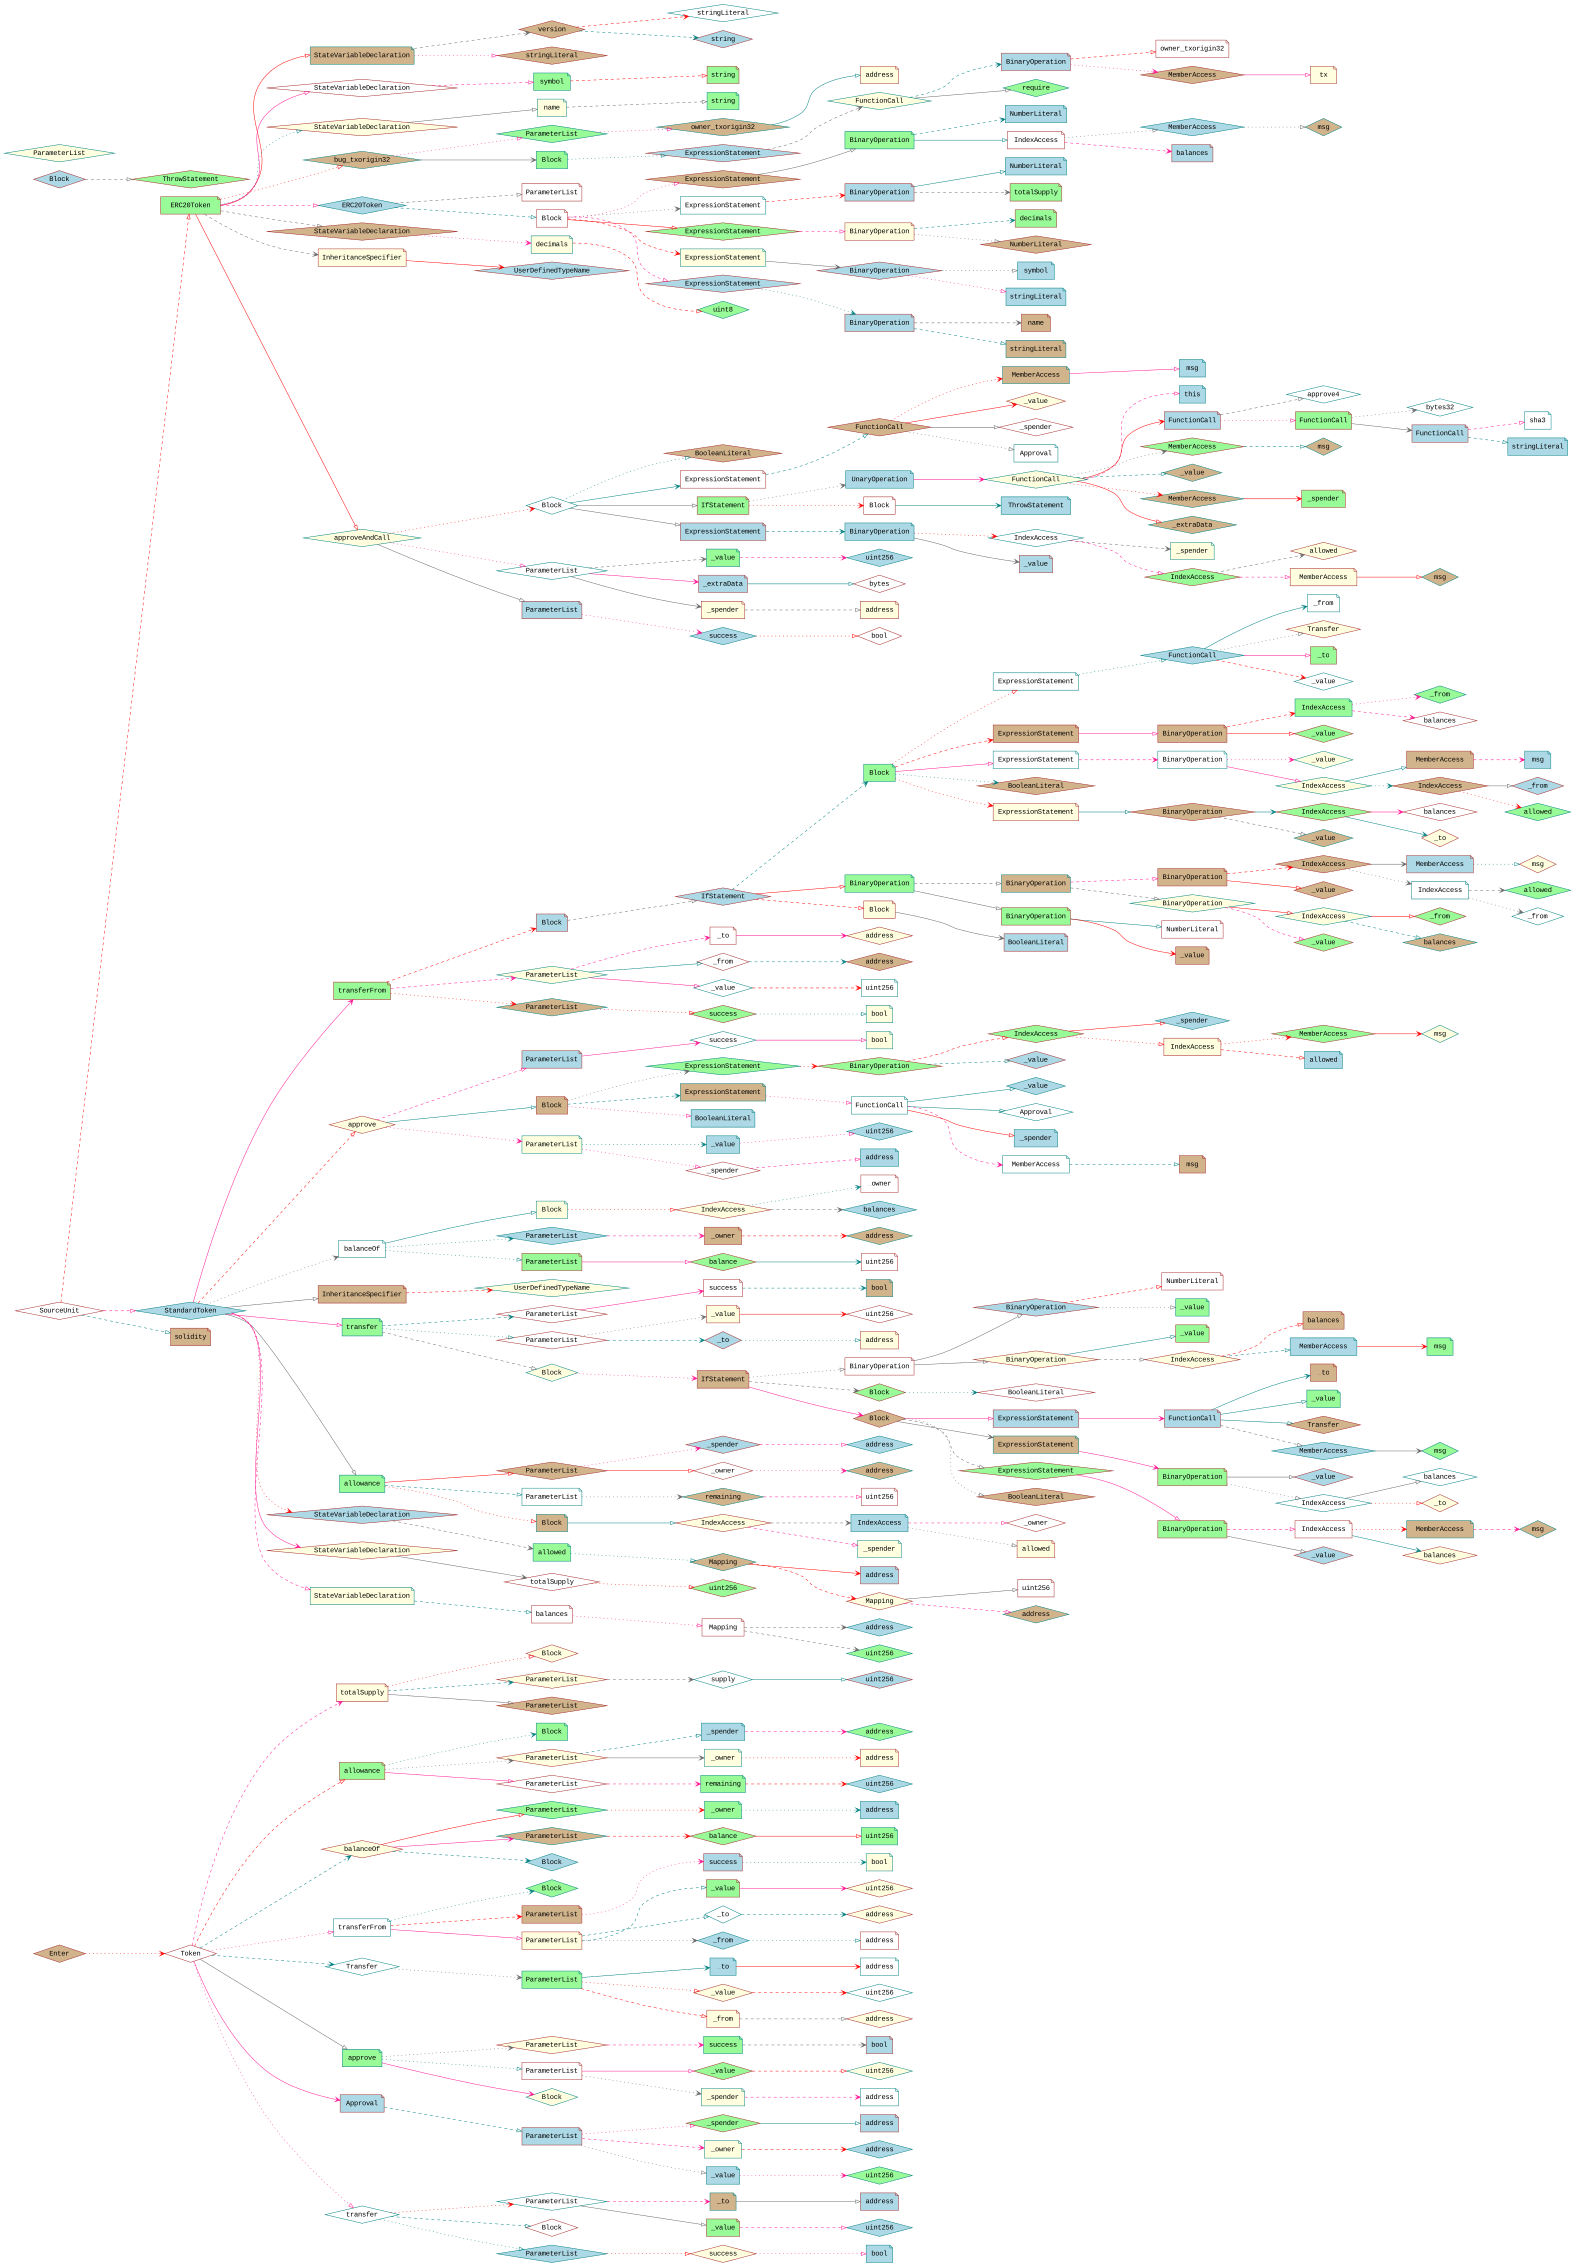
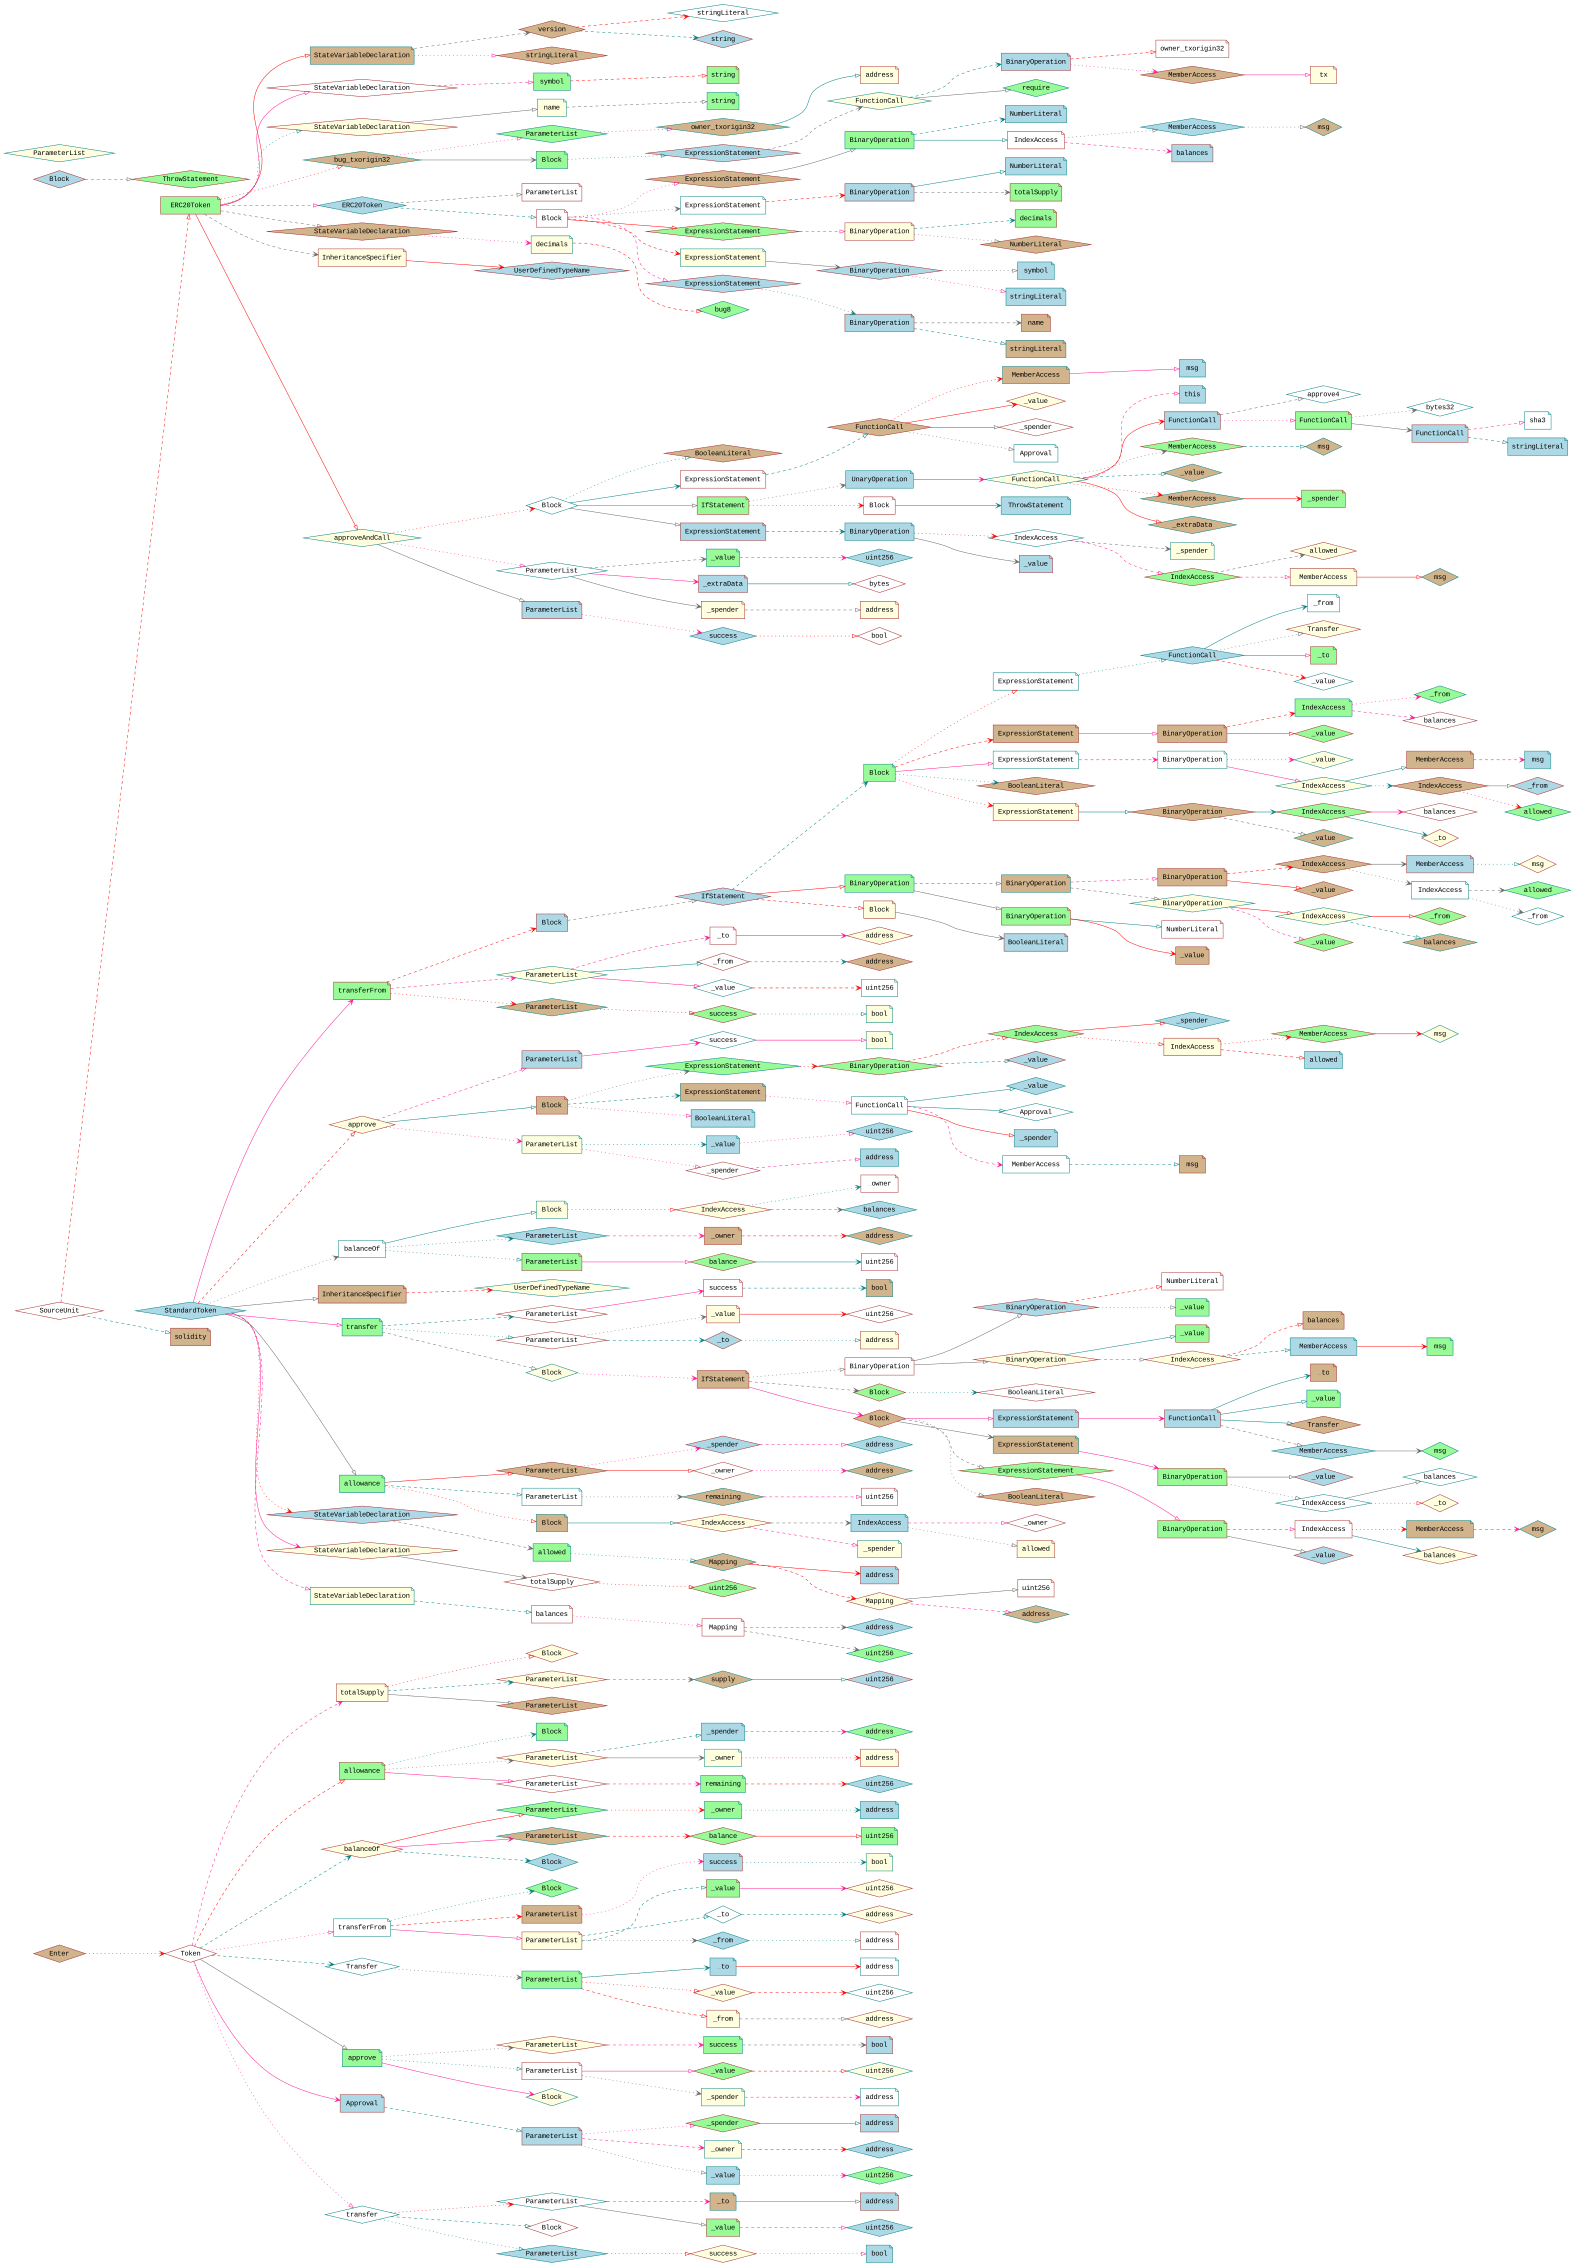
(723, 310) -> (723, 310)
(117, 1311) -> none
(723, 1680) -> (723, 1680)
